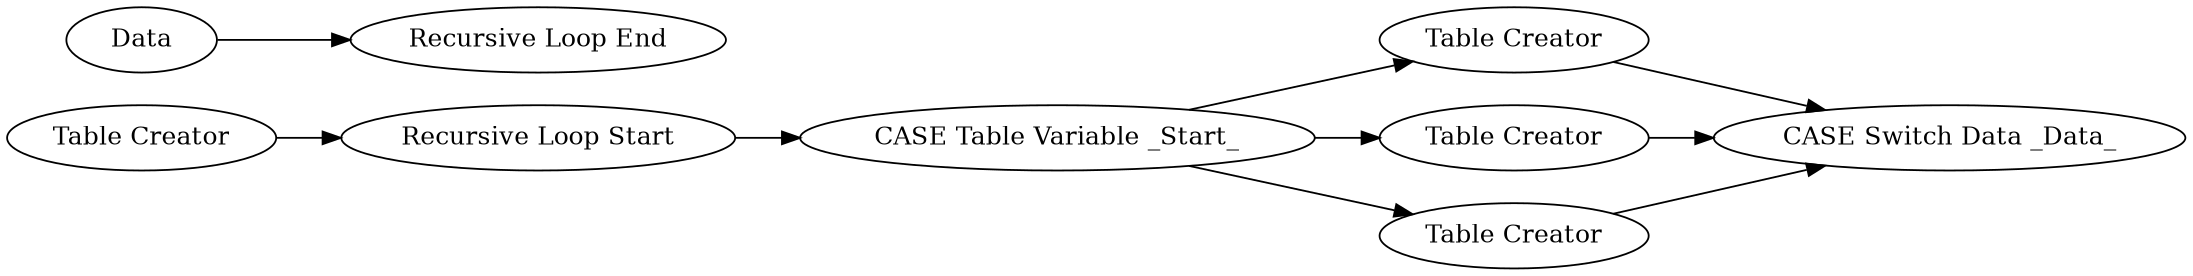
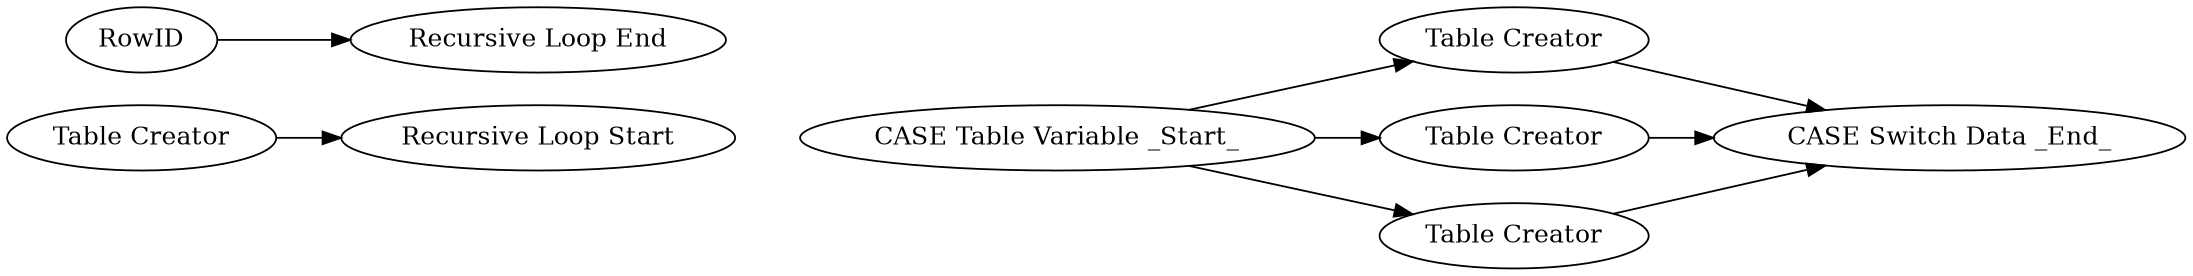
(142, 40) -> (142, 40)
(759, 138) -> none
(1950, 138) -> (1950, 138)
